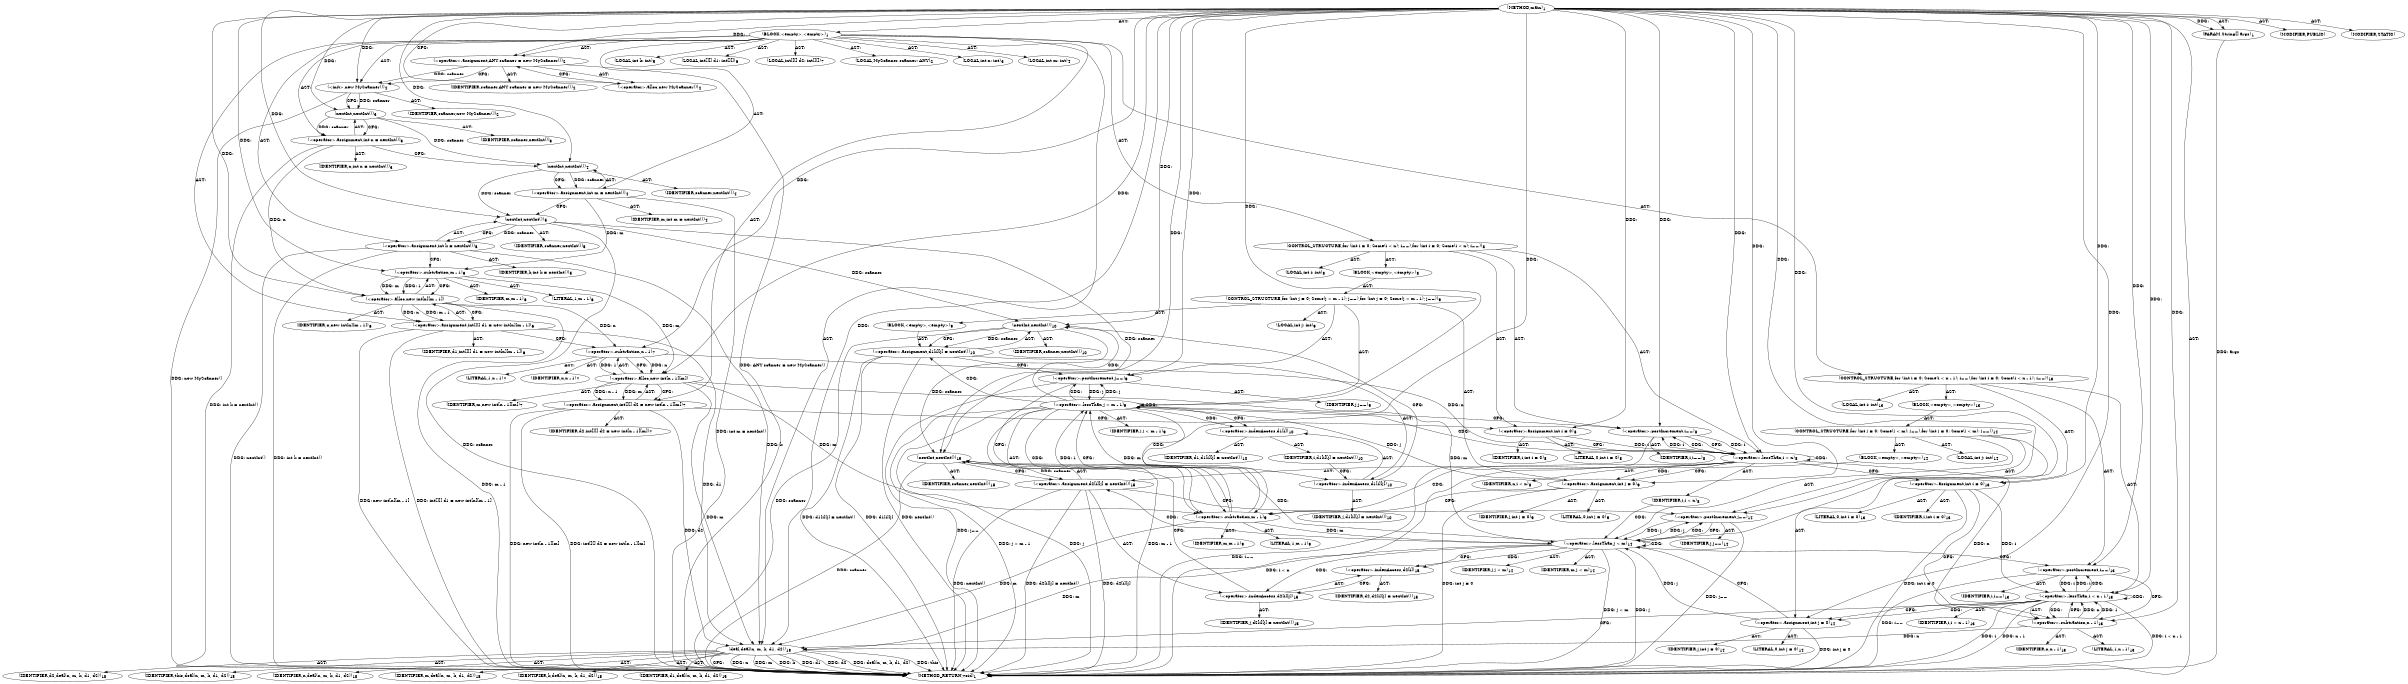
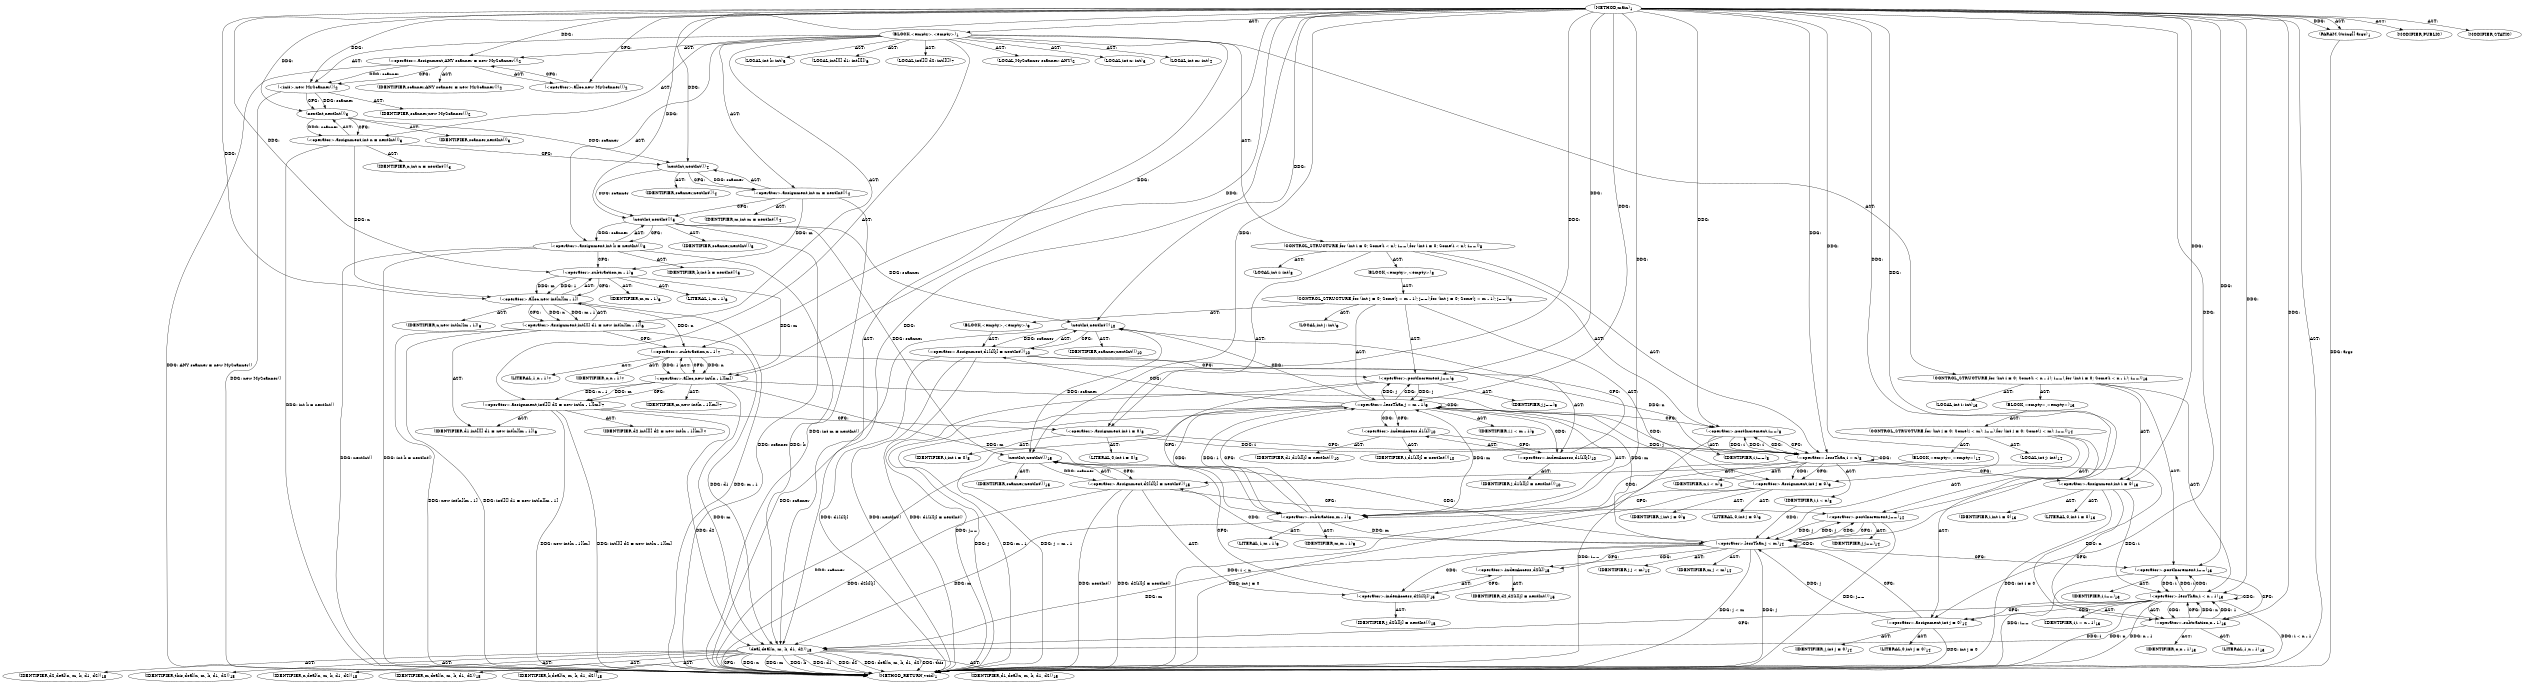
(642, 394) -> (516, 418)
(1337, 471) -> (1490, 441)
